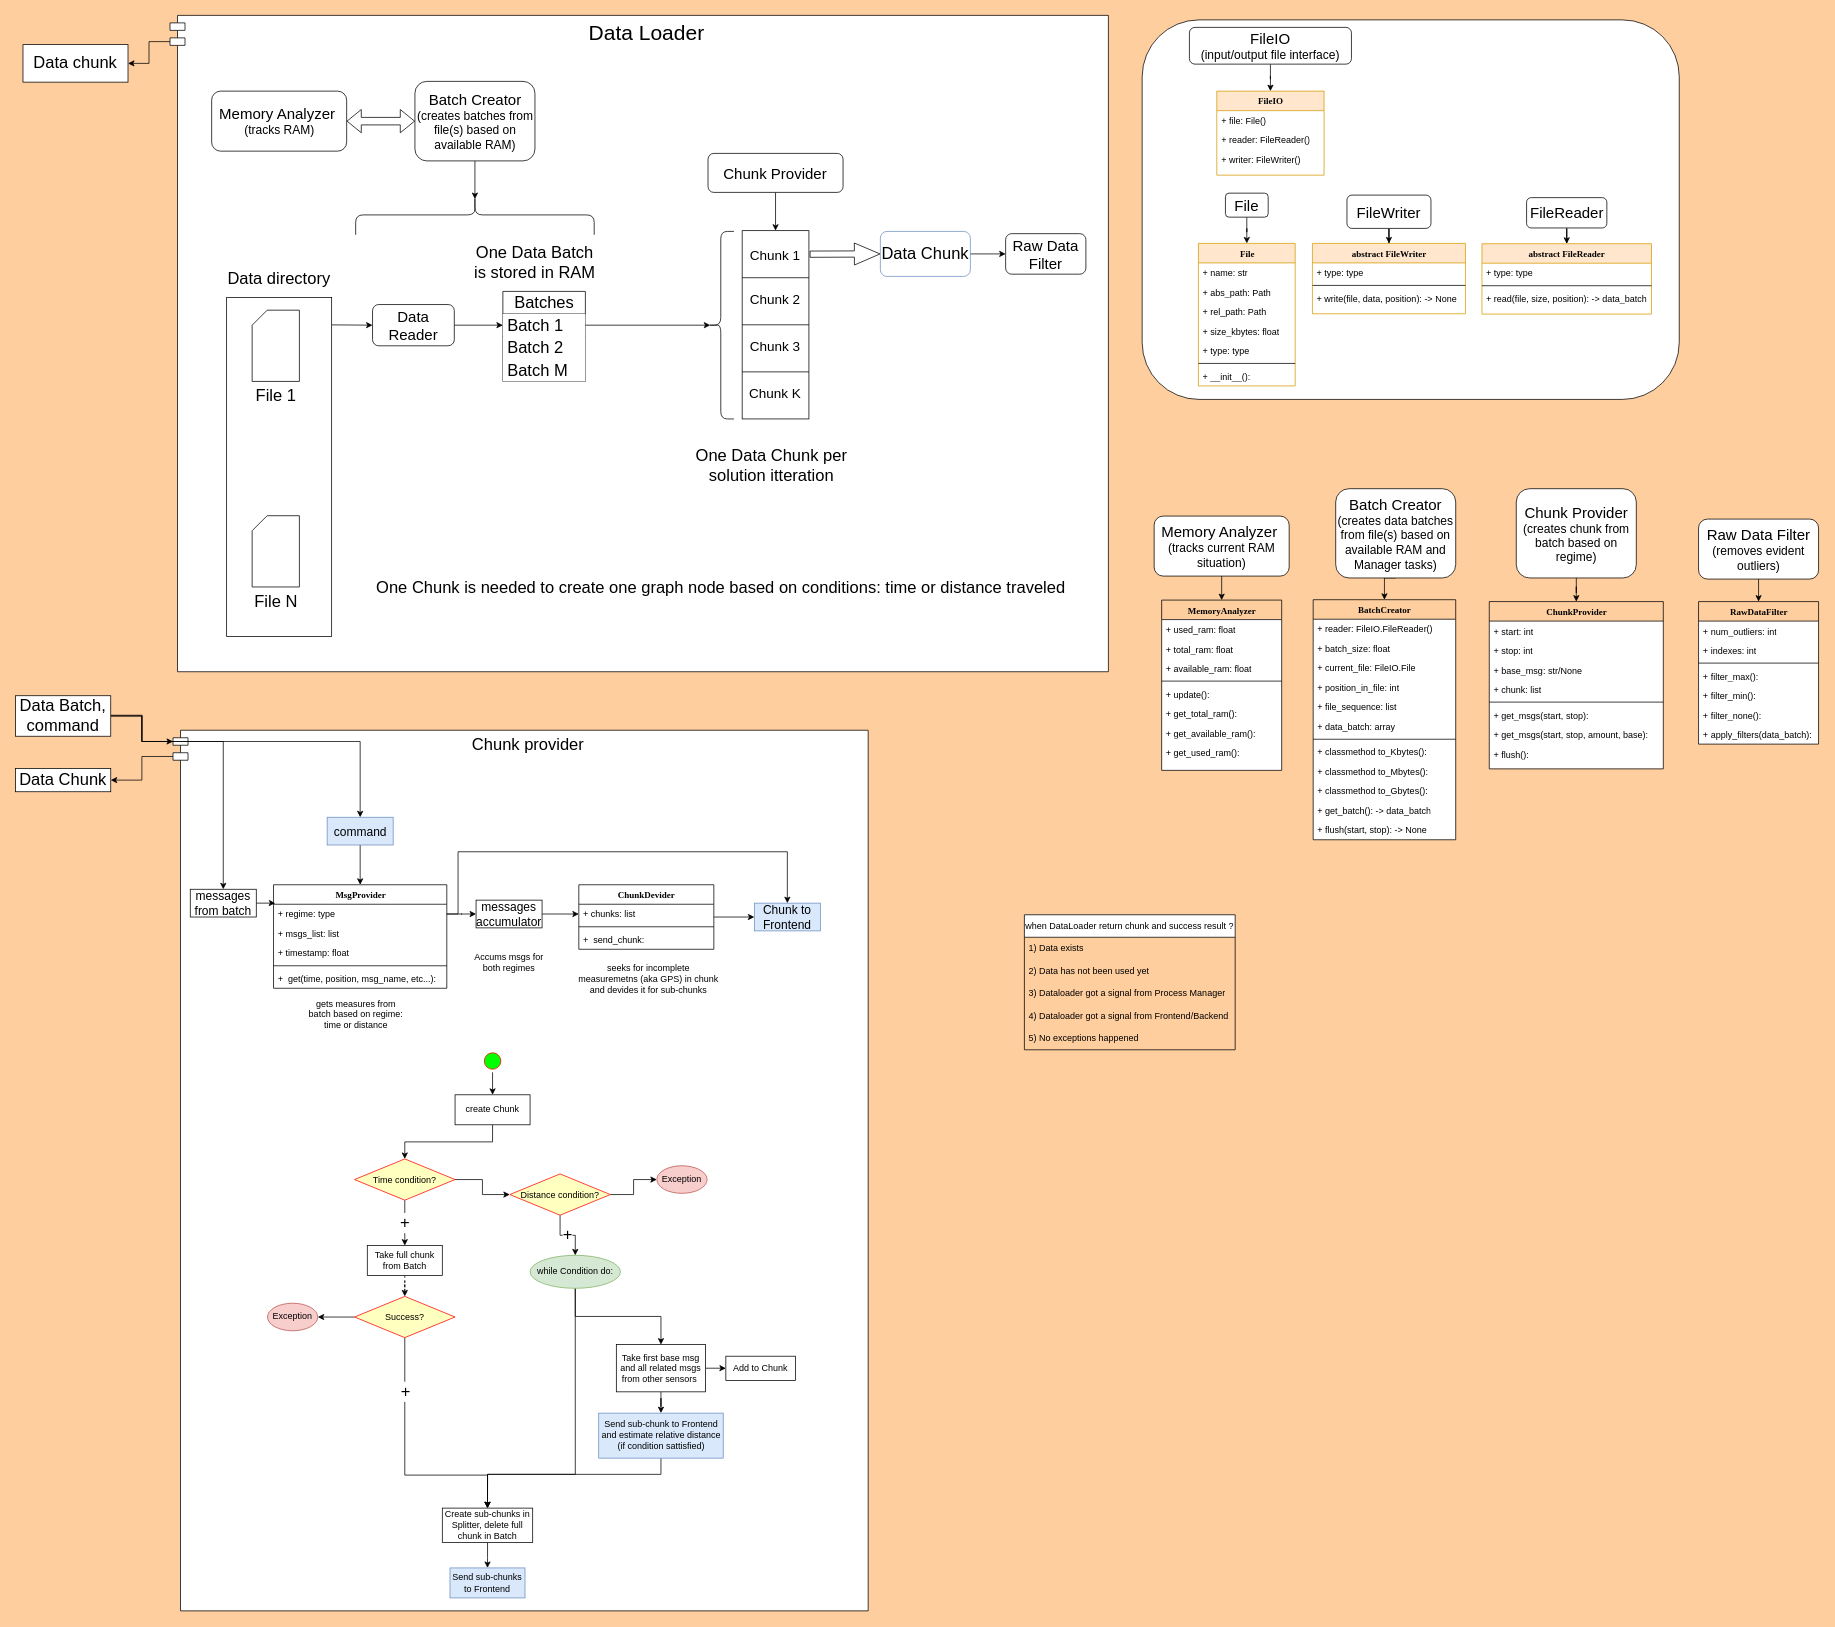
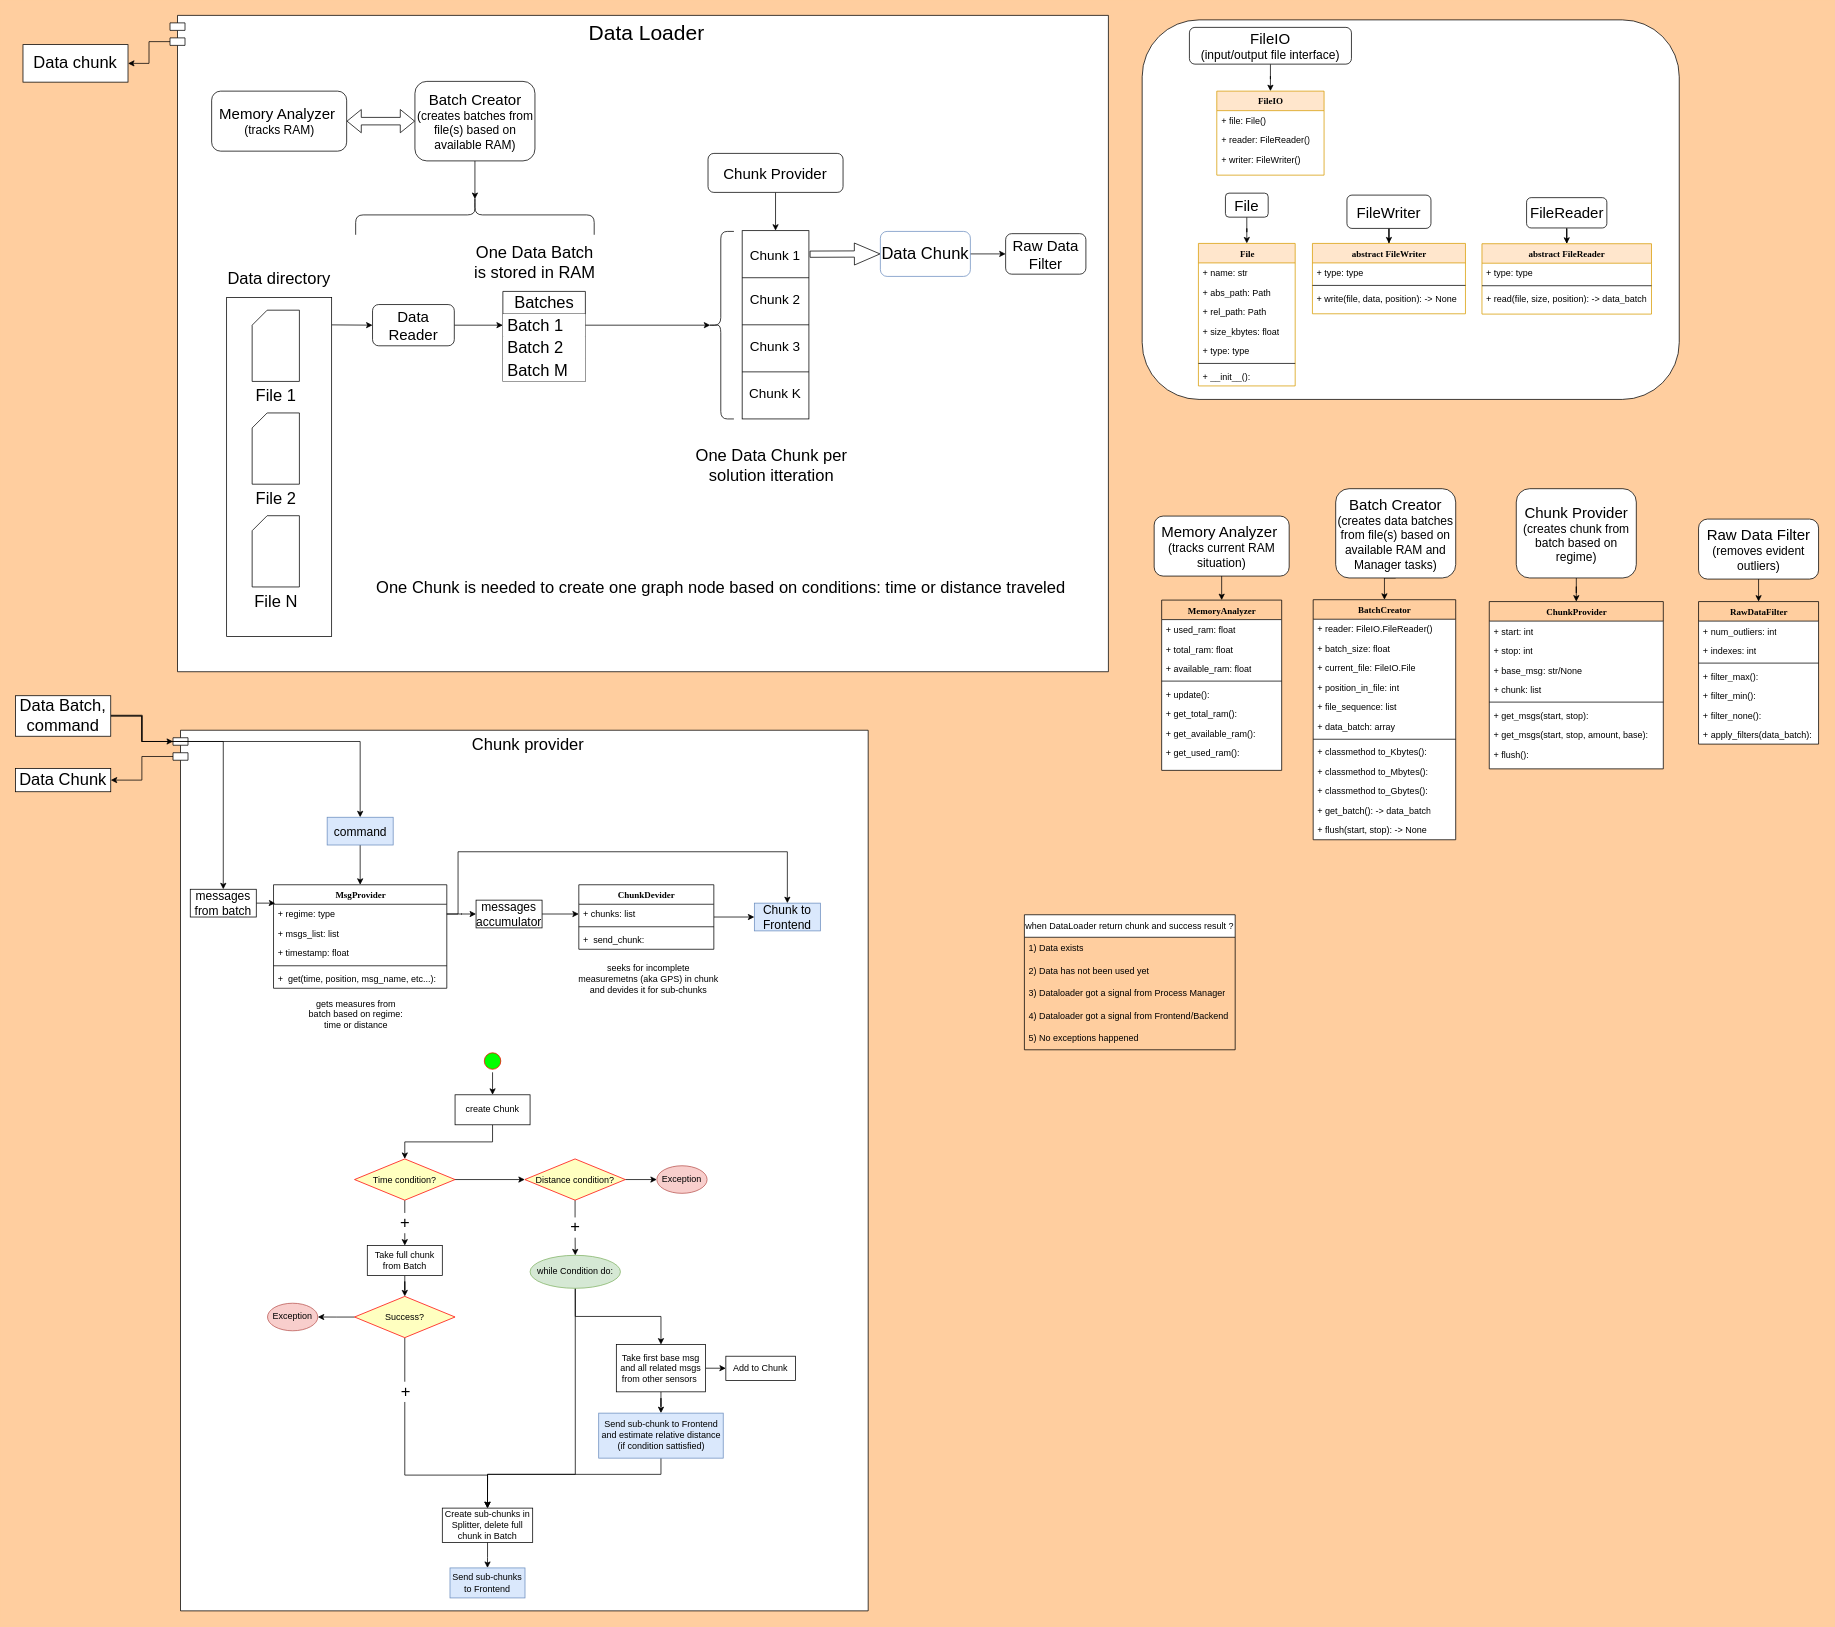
none -> (276, 449)
(509, 963) -> none
(560, 1194) -> (575, 1179)
(405, 1288) -> (405, 1288)
